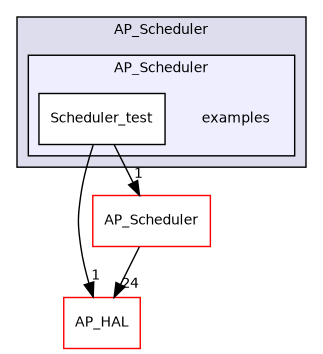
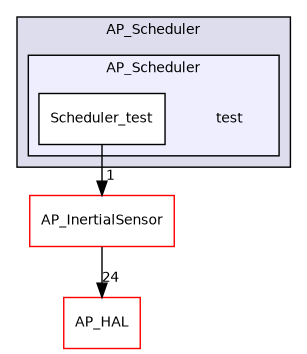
(237, 119) -> (230, 119)
(79, 214) -> none
(152, 221) -> (102, 221)
